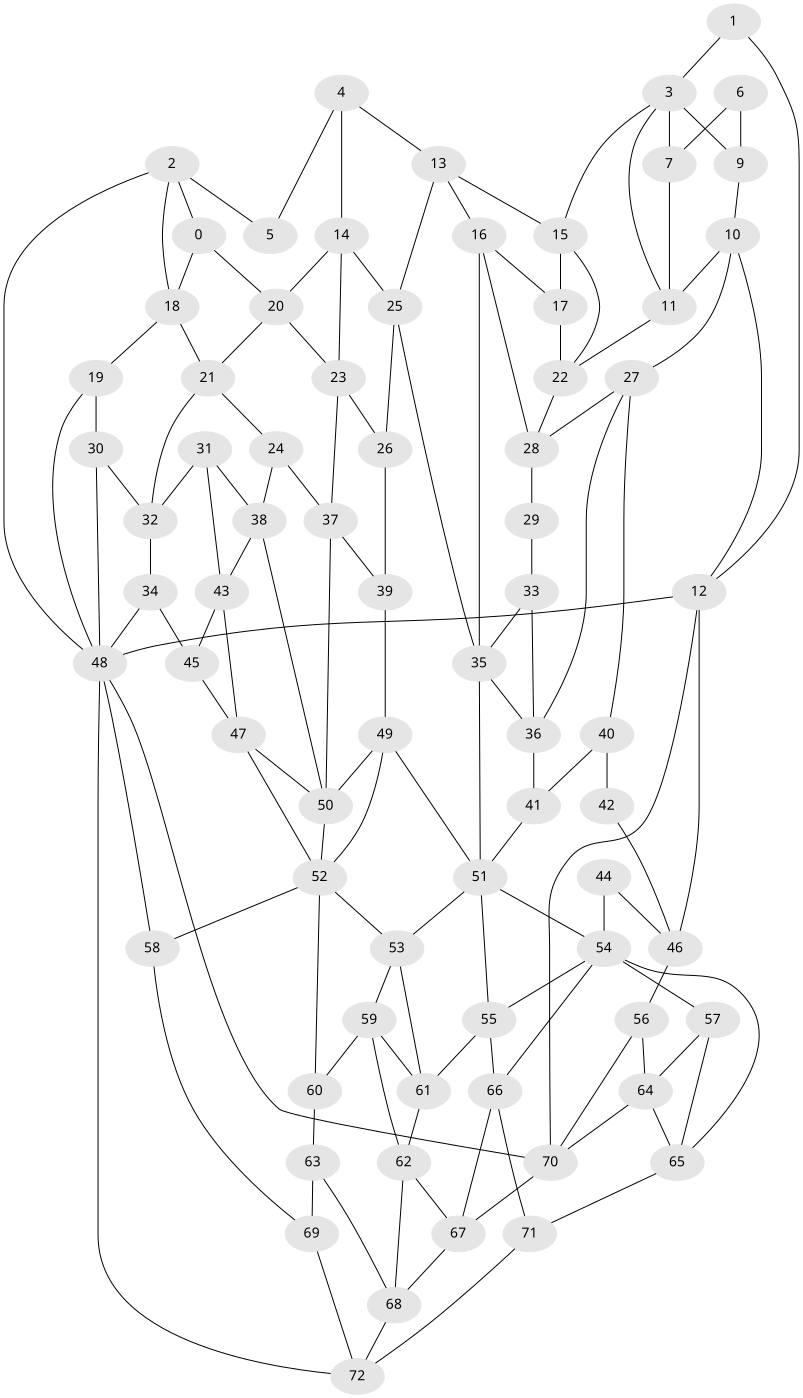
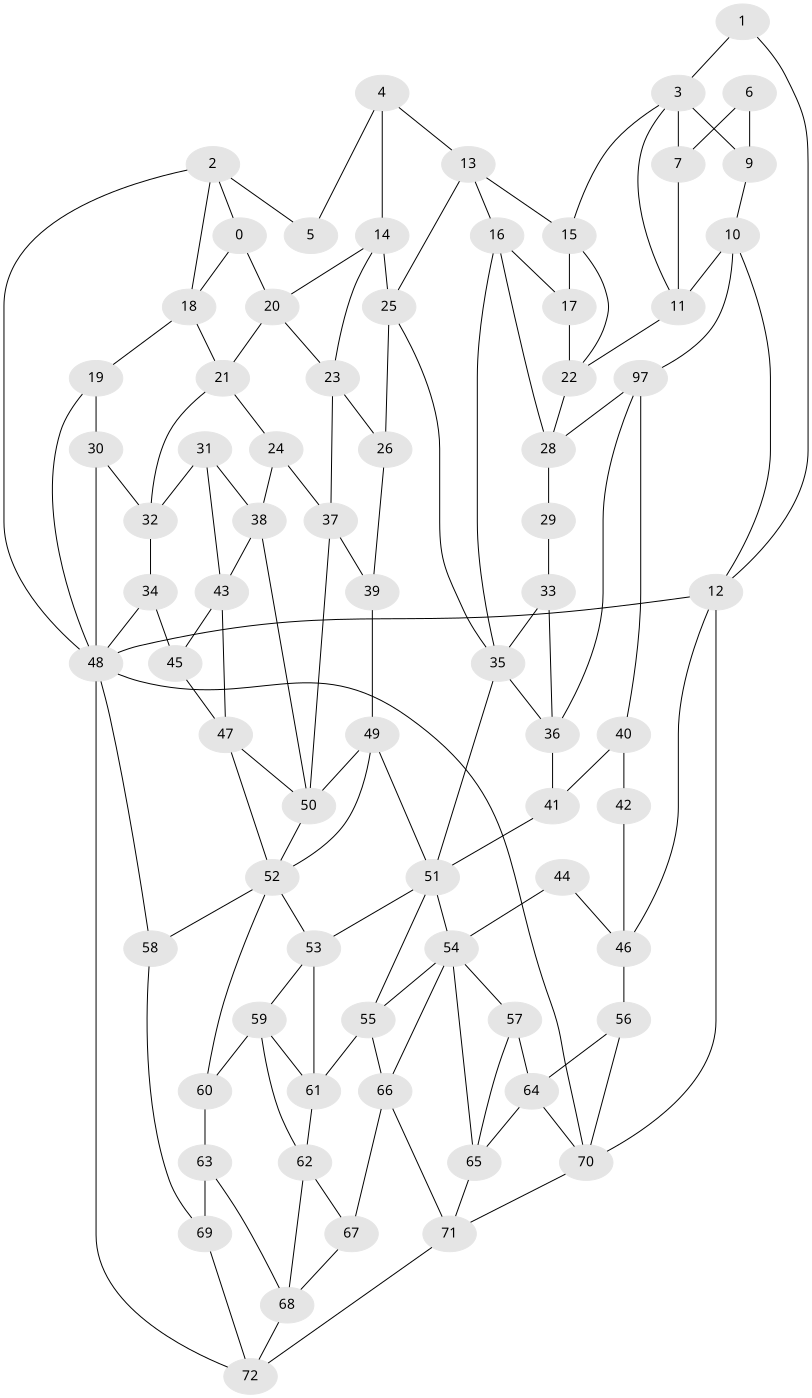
(632, 378) -> (641, 378)
(505, 1198) -> (518, 1198)
